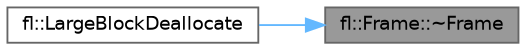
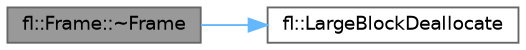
(282, 25) -> (225, 25)
